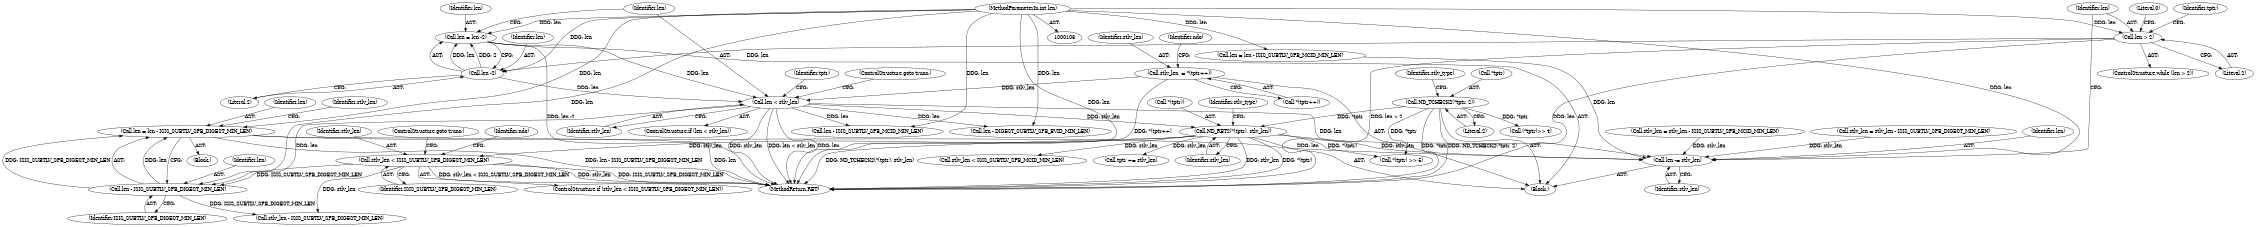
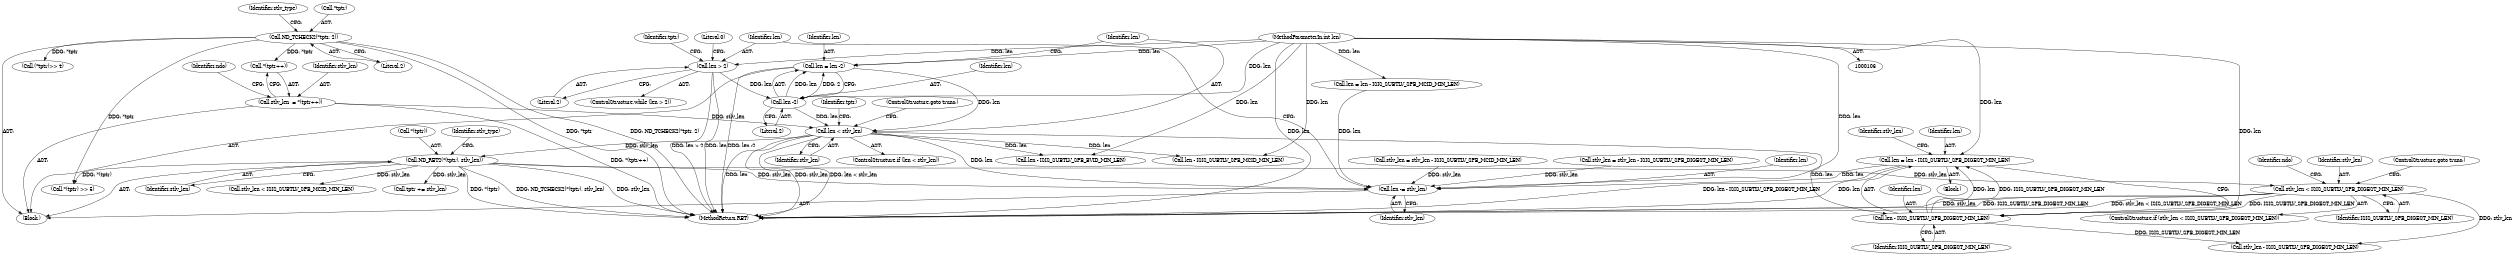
(1334, 115) -> (286, 51)
(1030, 132) -> (1071, 161)
